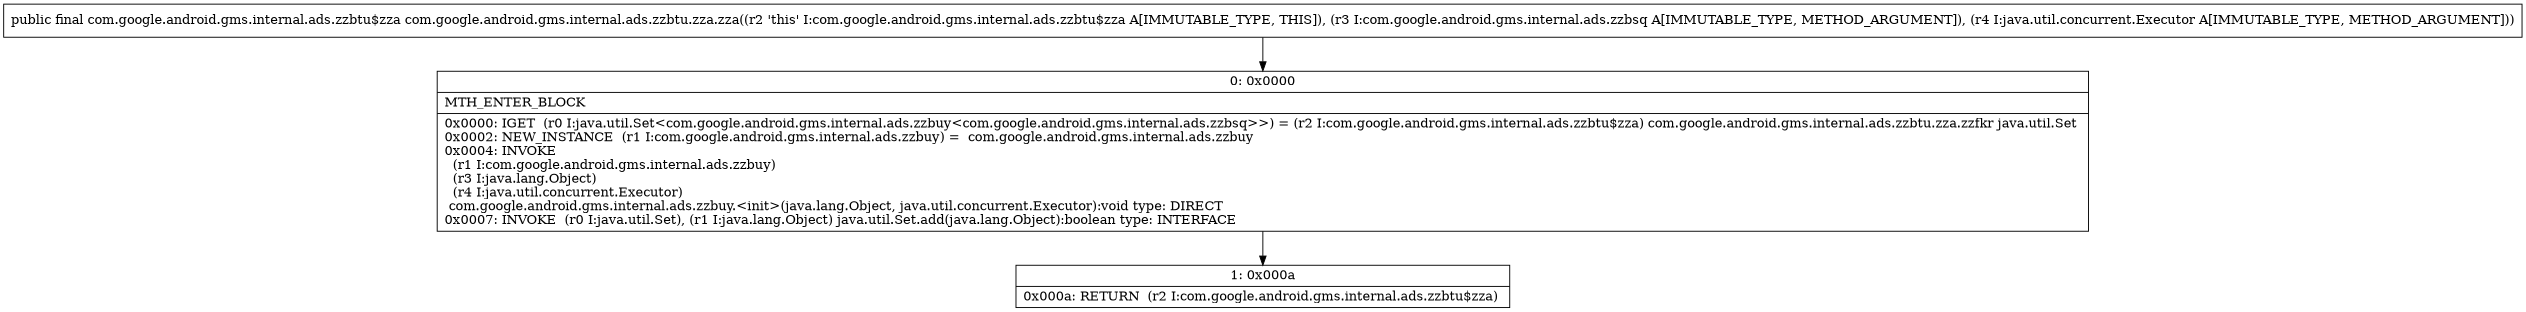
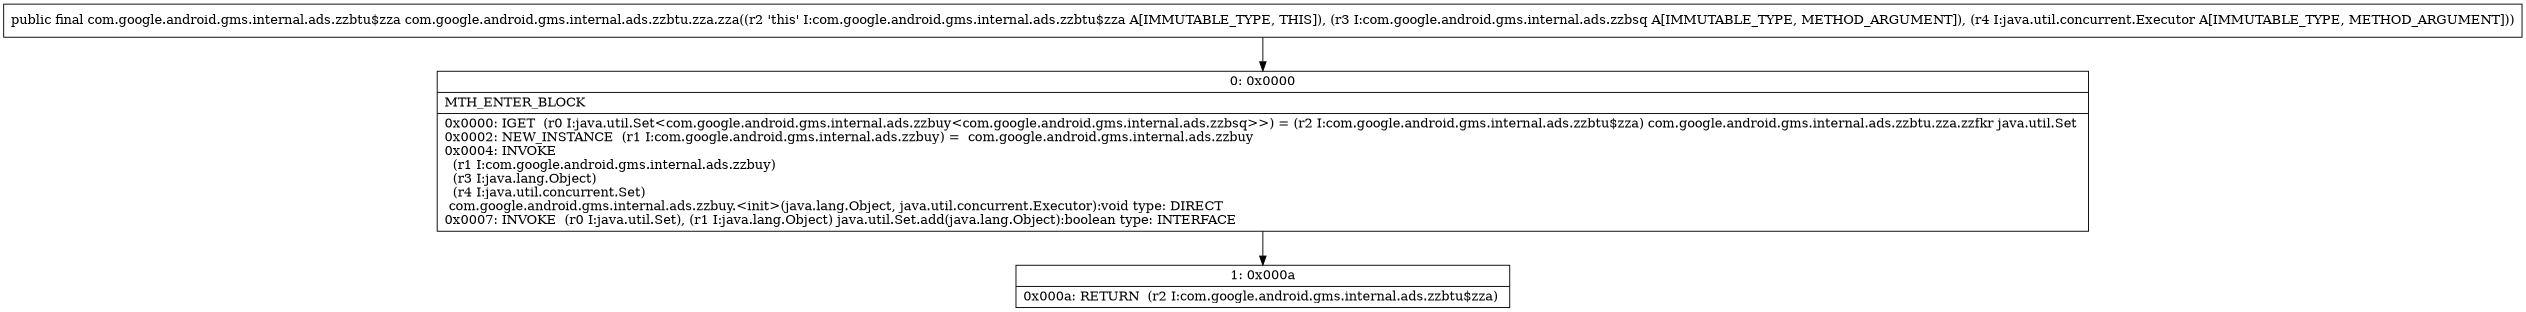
(564, 193) -> (545, 193)
